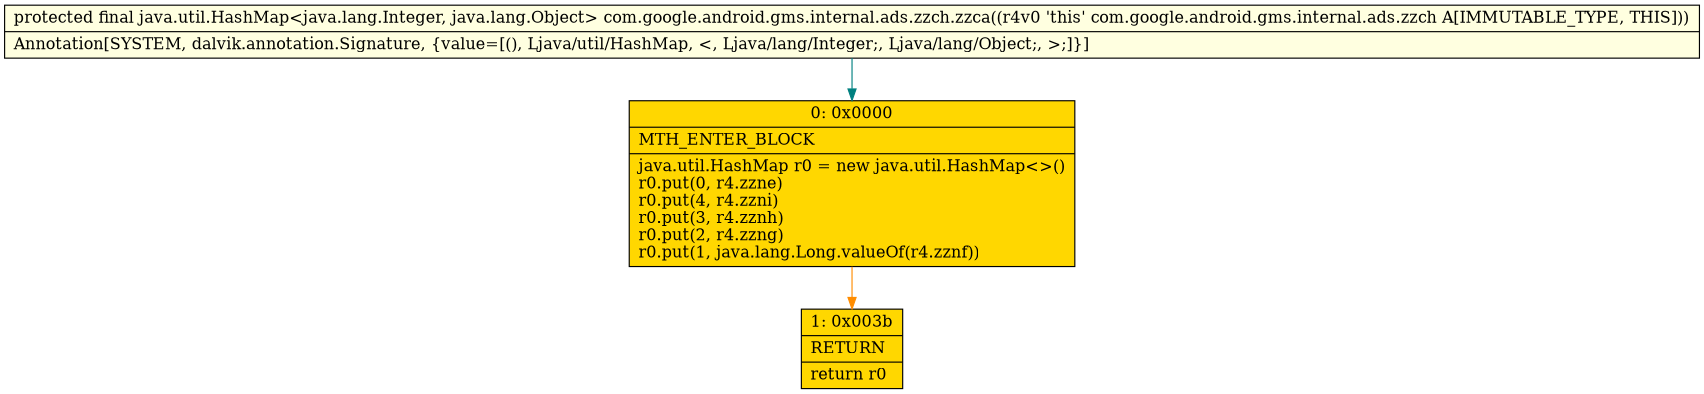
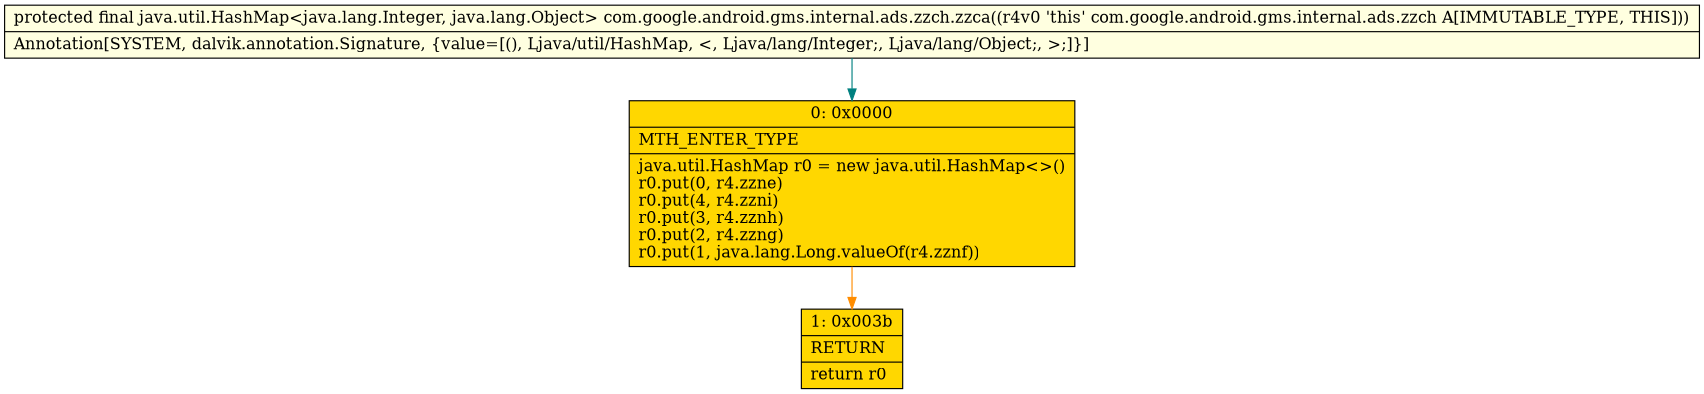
(727, 140) -> (719, 140)
